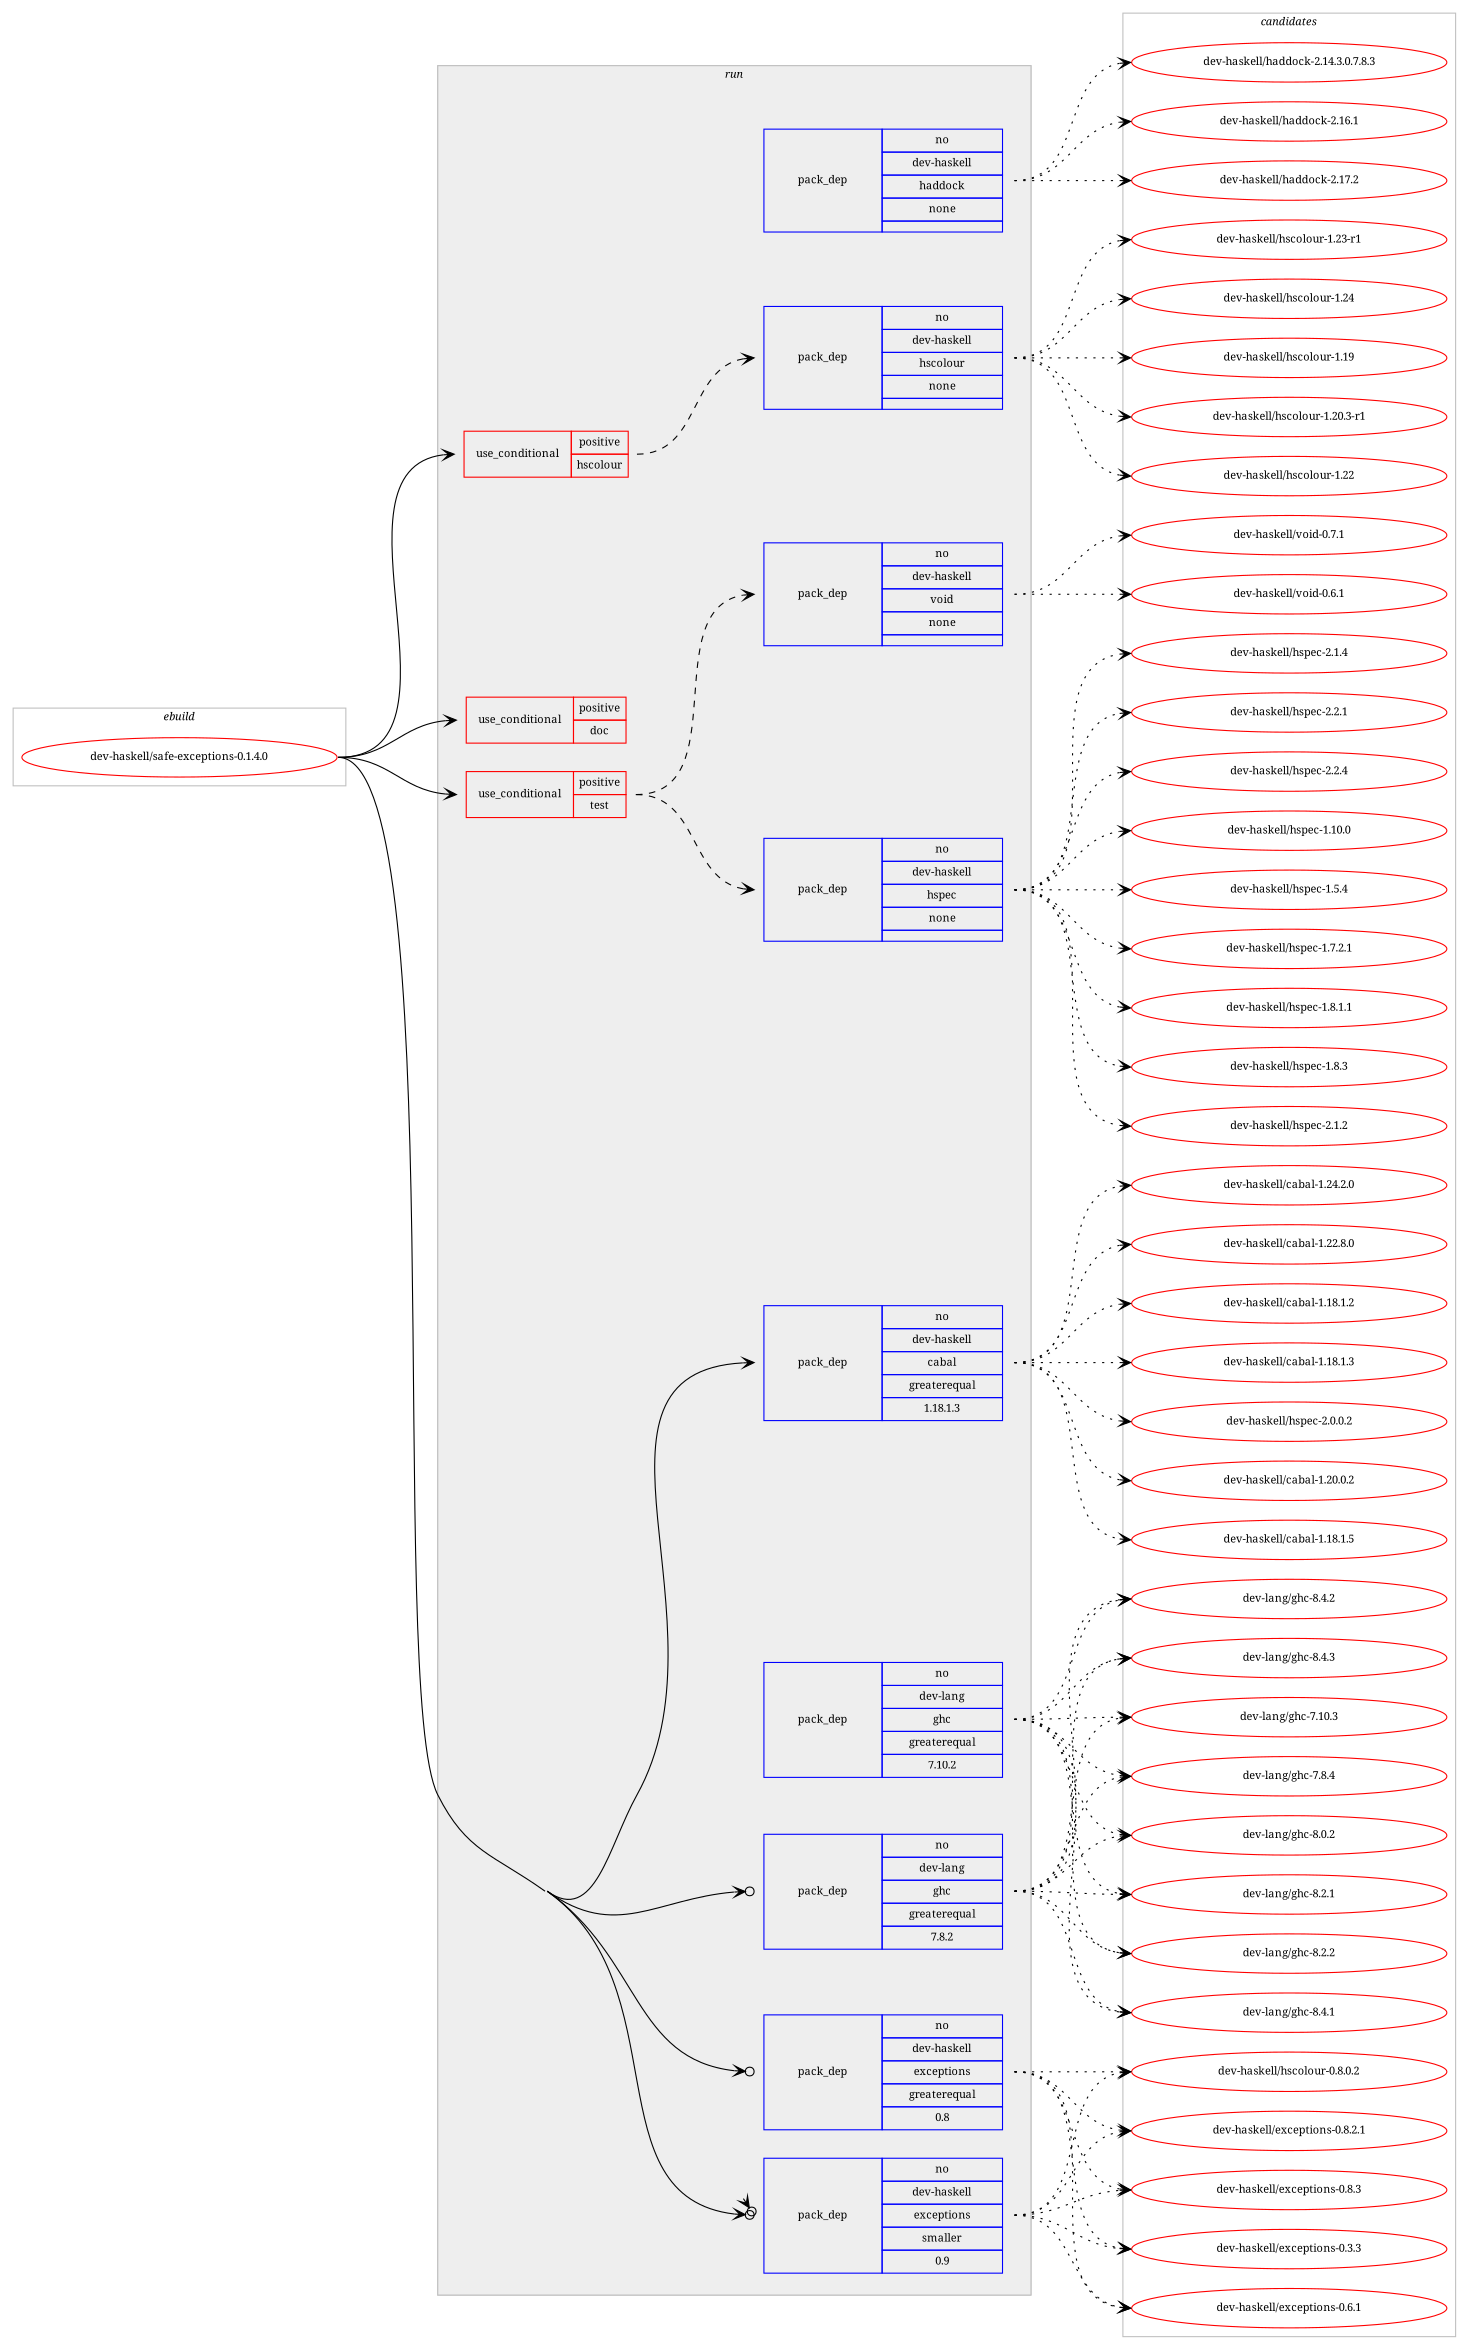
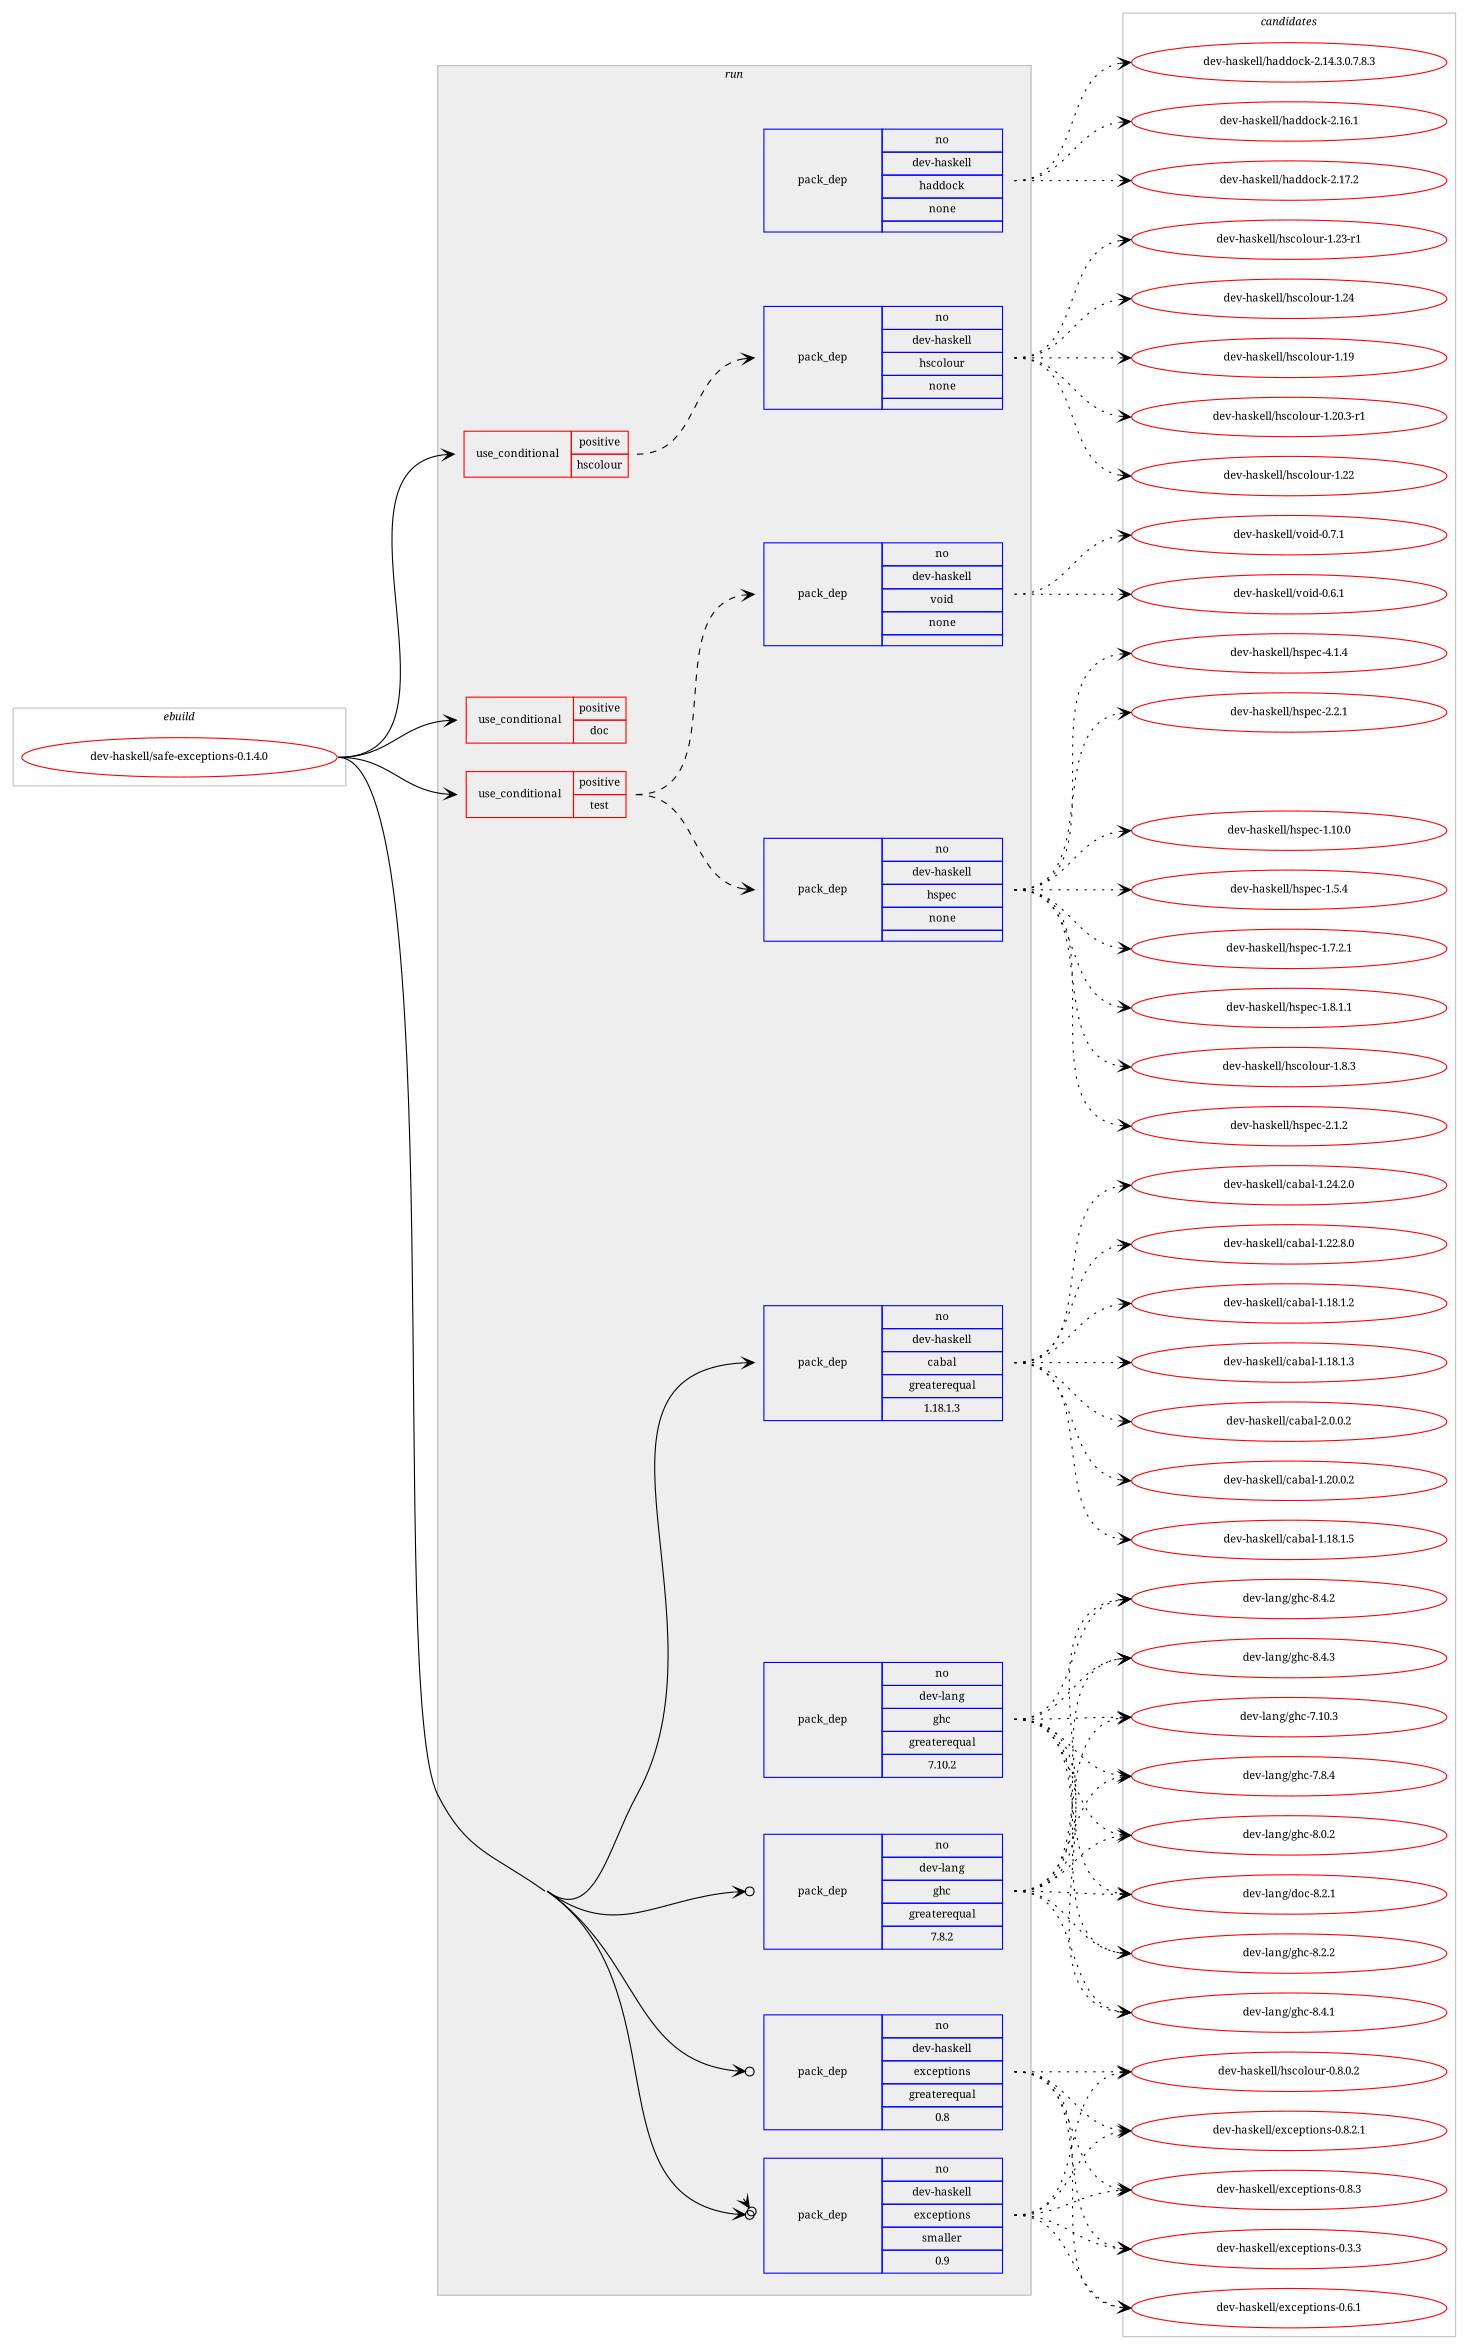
(1289, 653) -> (1289, 653)
(1289, 772) -> none
(1289, 1067) -> (1289, 1067)
(1289, 1422) -> (1289, 1422)
(1289, 1894) -> (1289, 1894)
